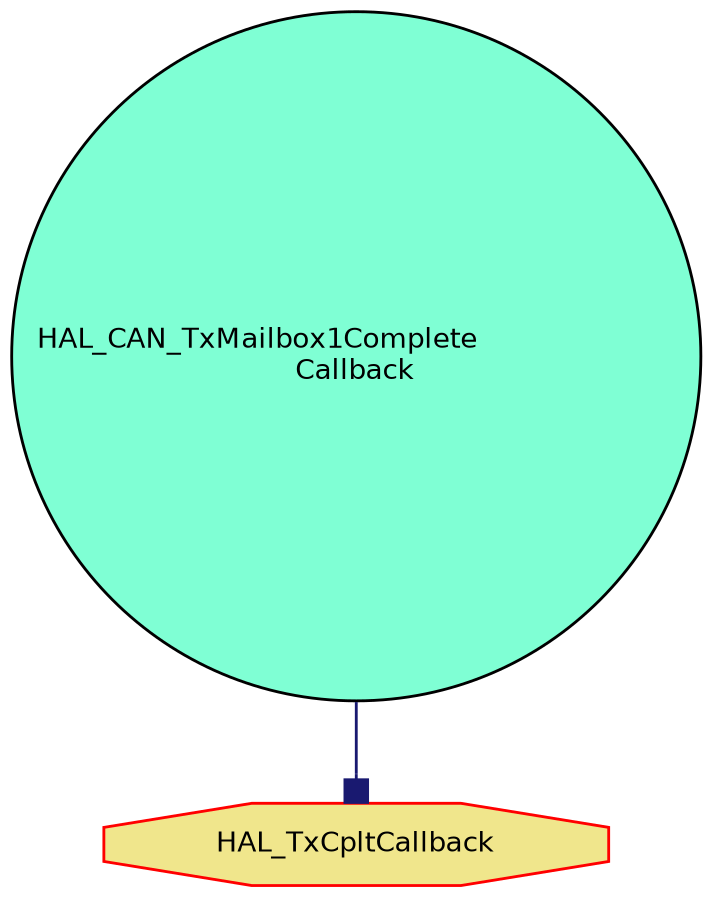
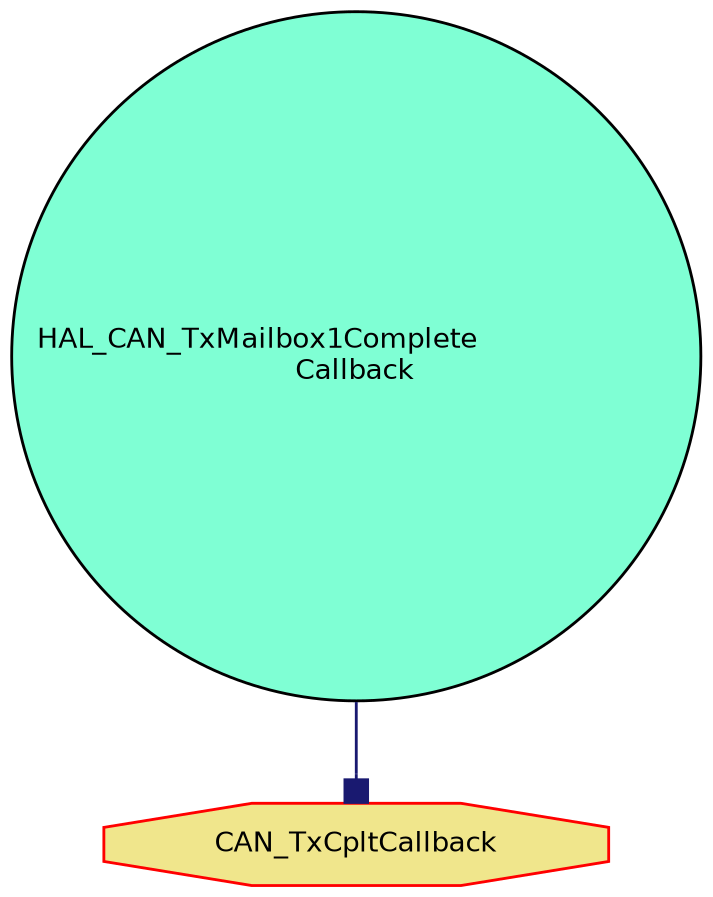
(356, 844) -> (356, 844)
